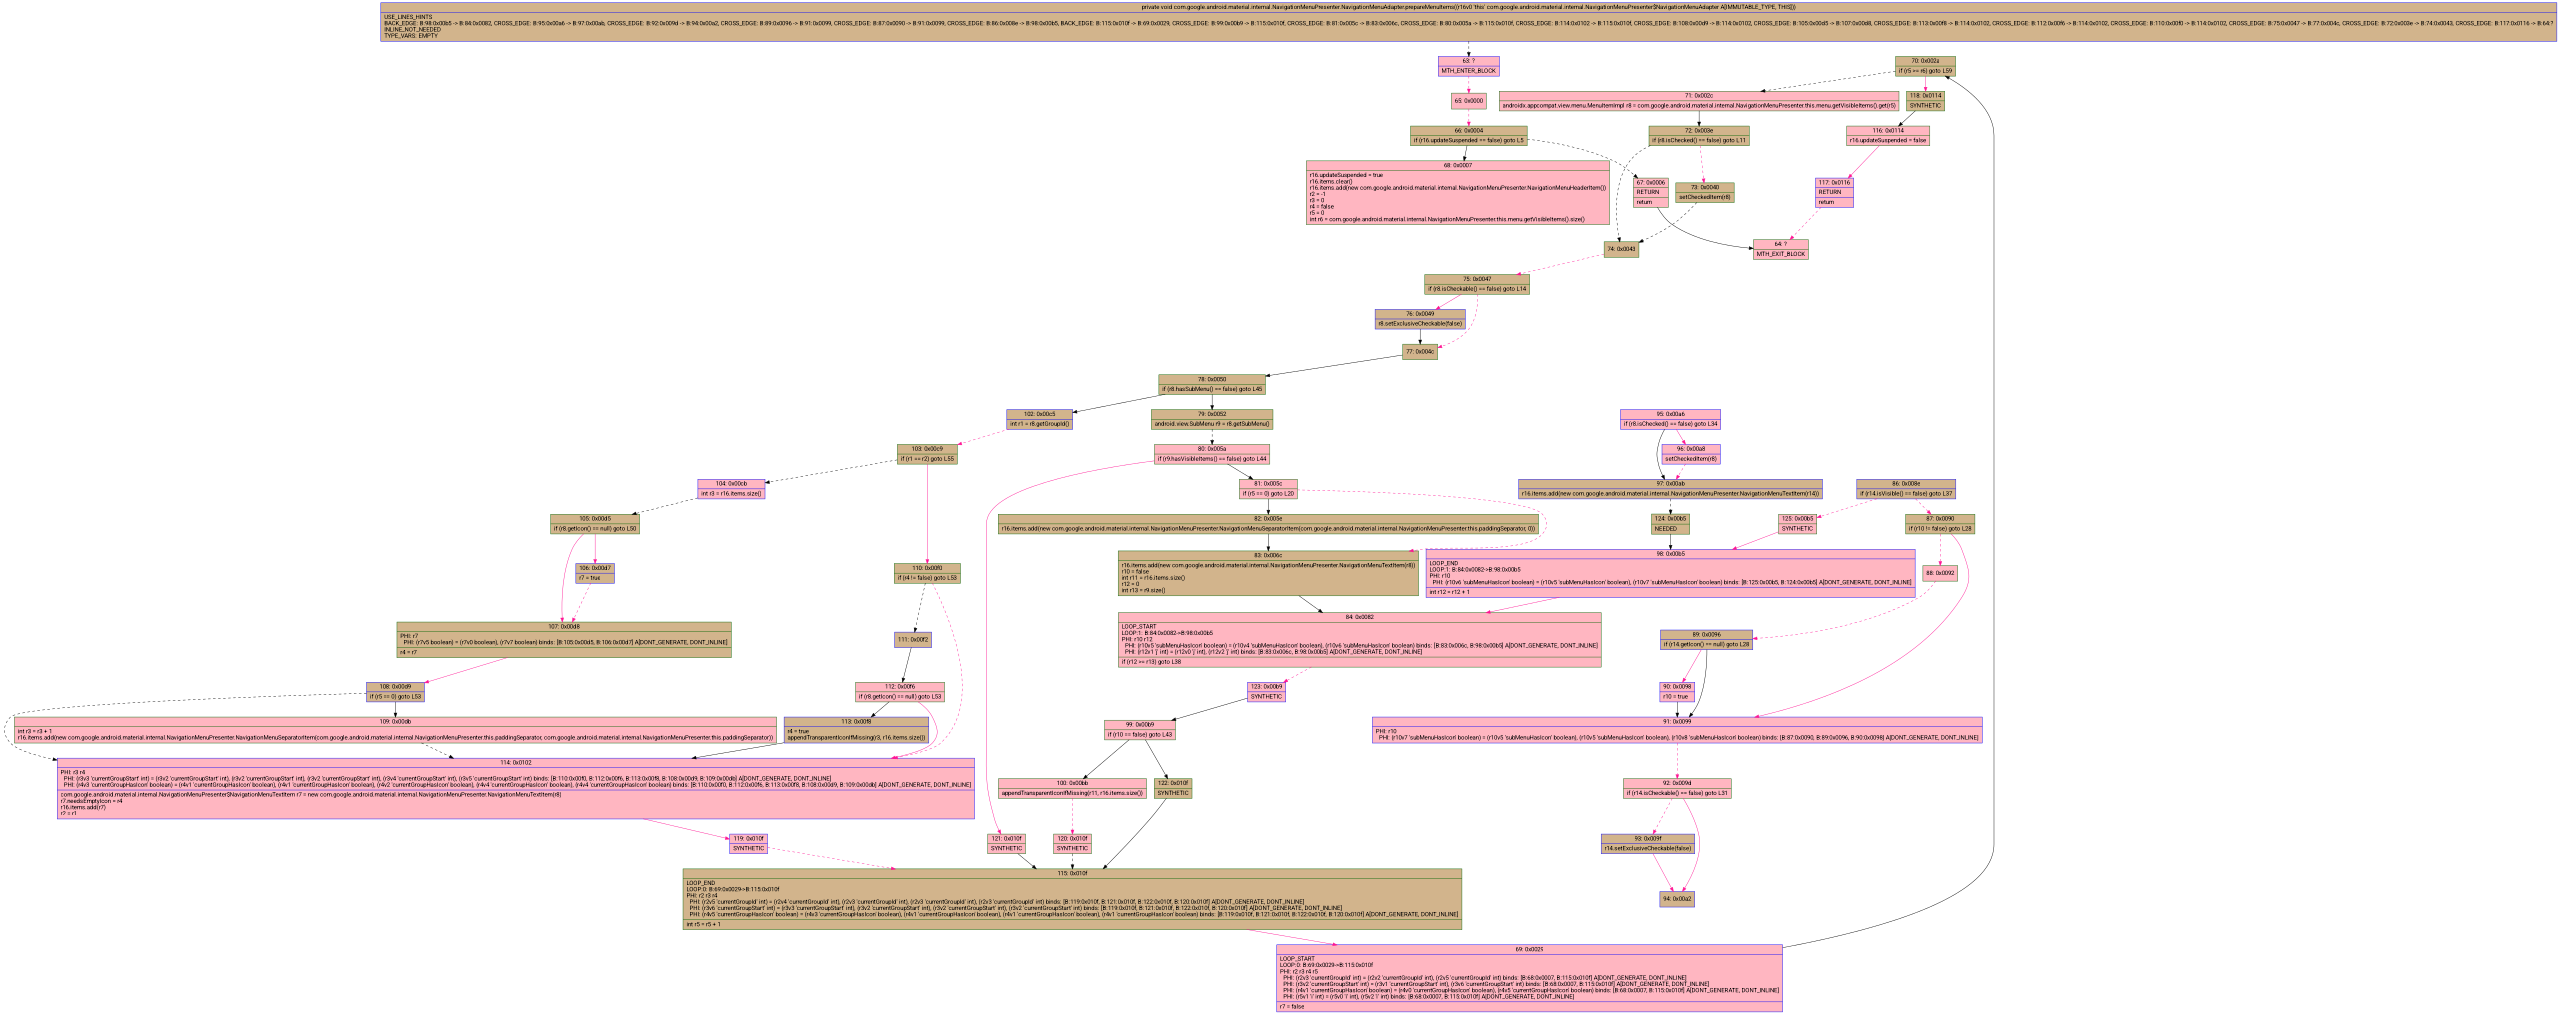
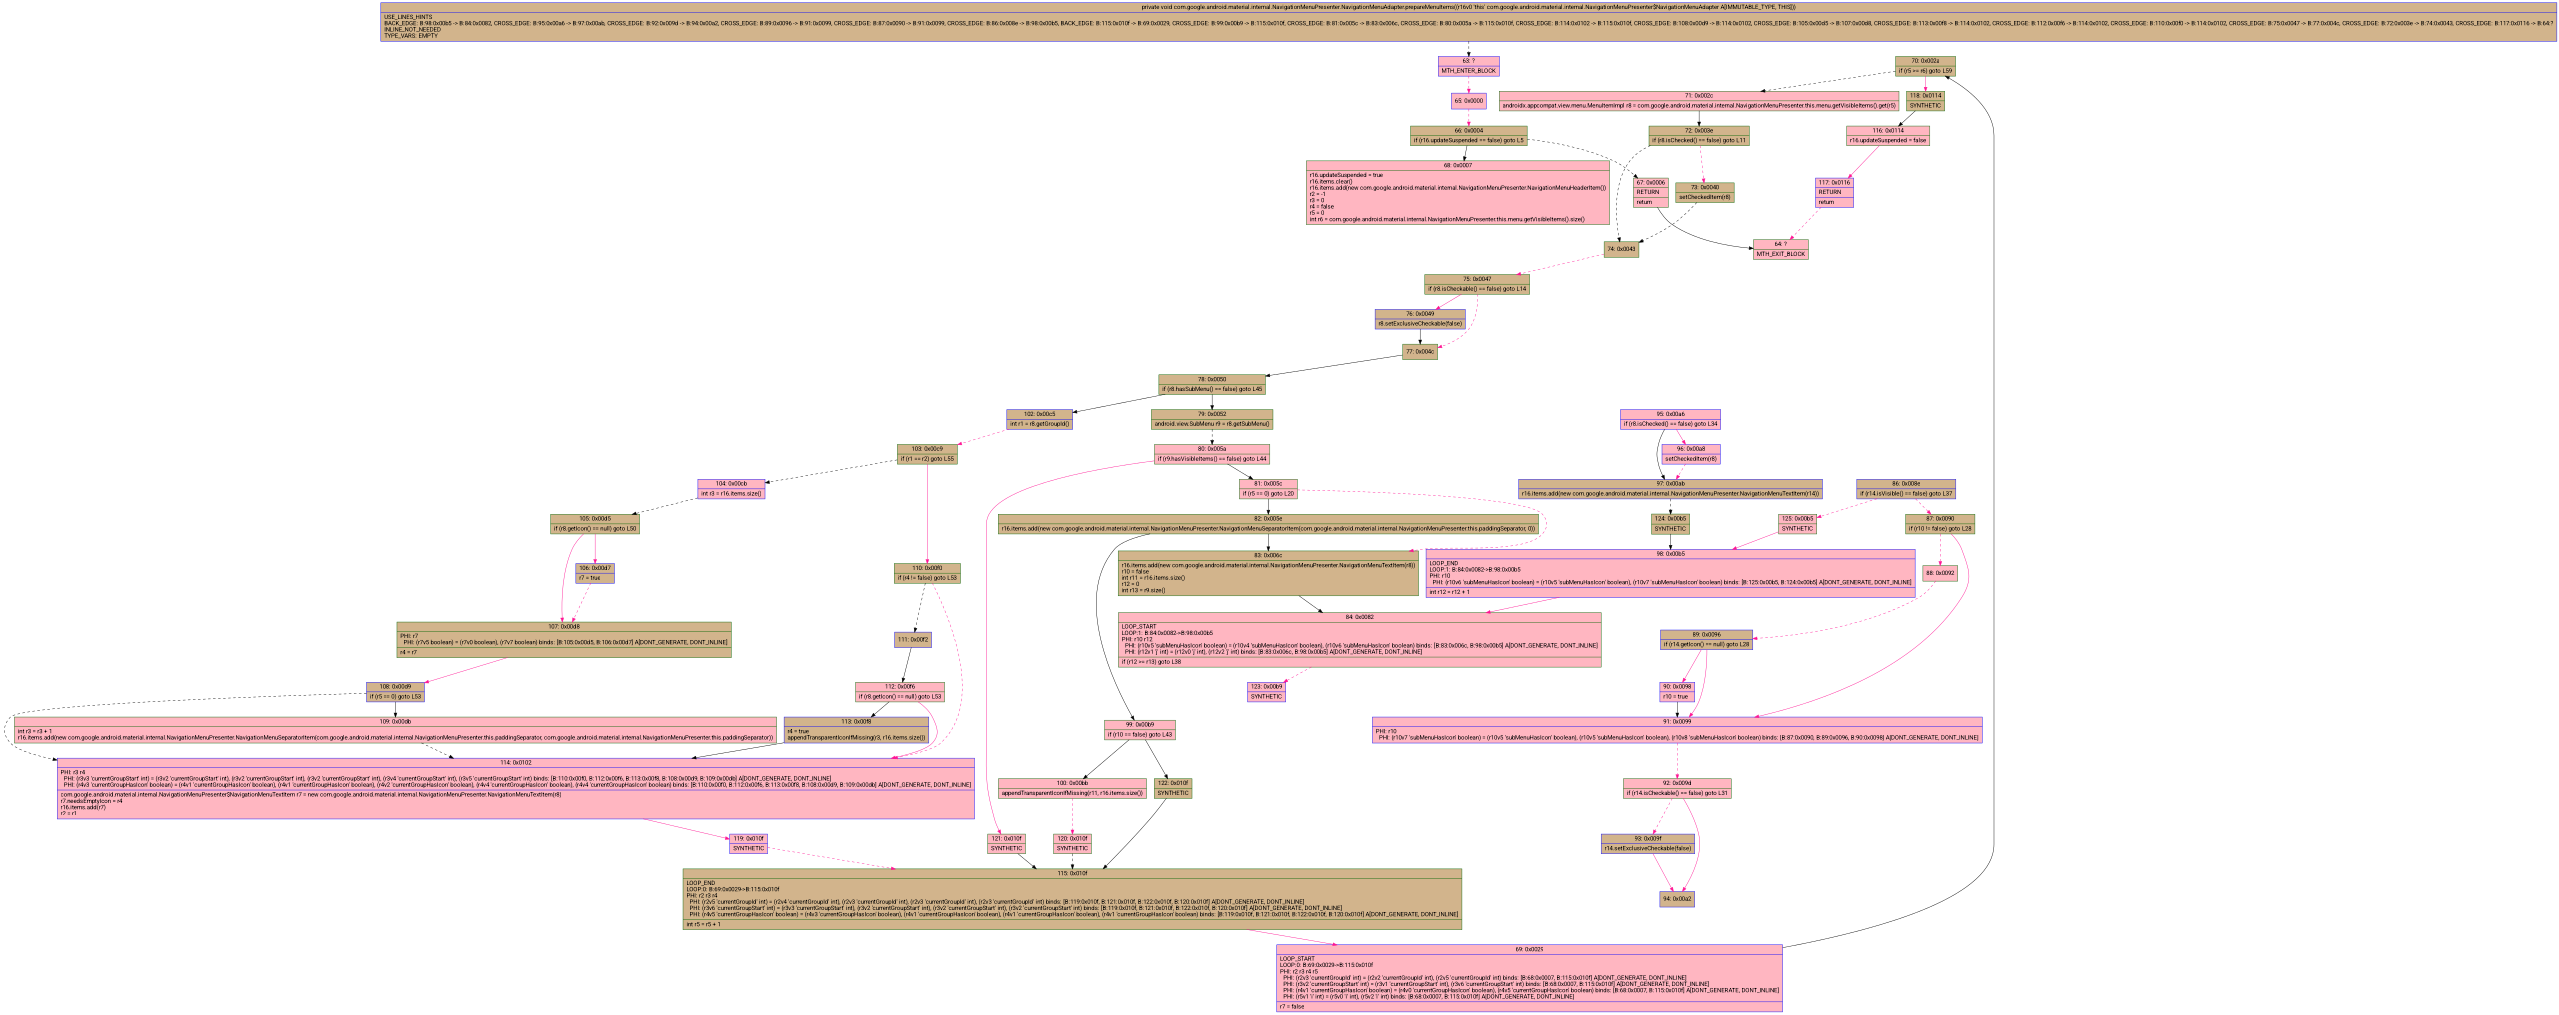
(1469, 101) -> (1469, 101)
(1666, 529) -> (1670, 529)
(1704, 683) -> (1704, 683)
(1212, 709) -> (1097, 615)
